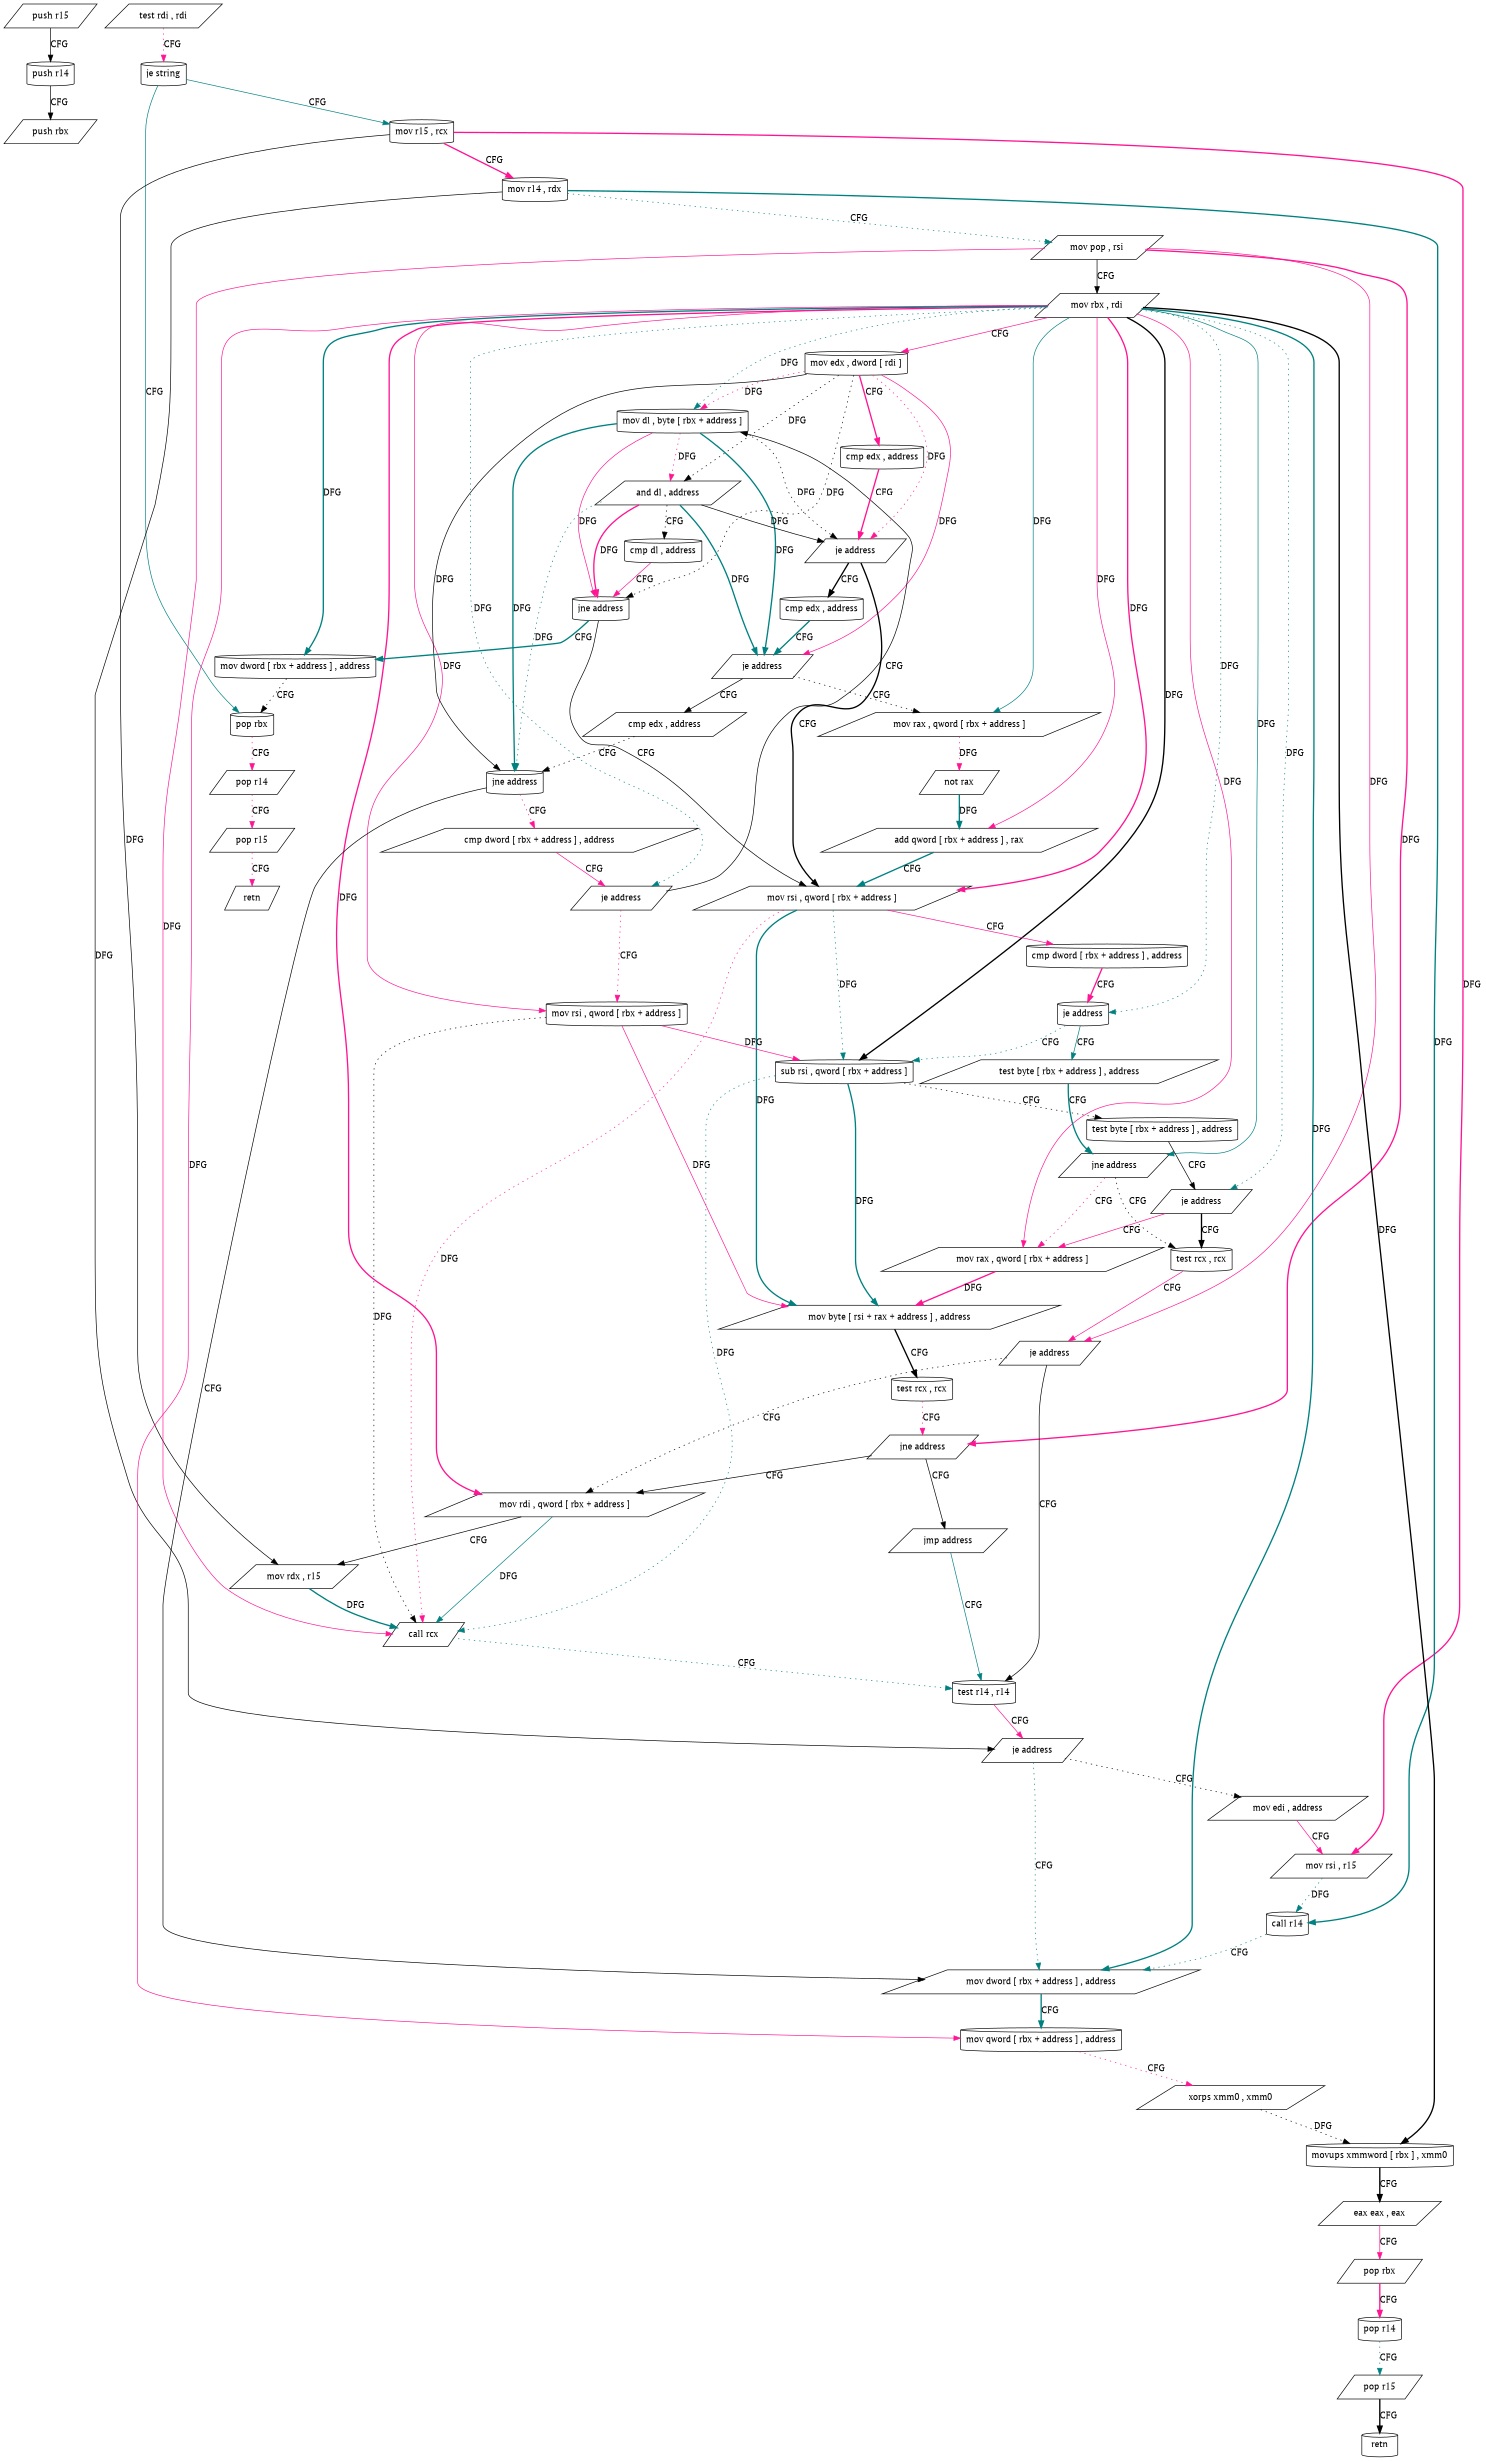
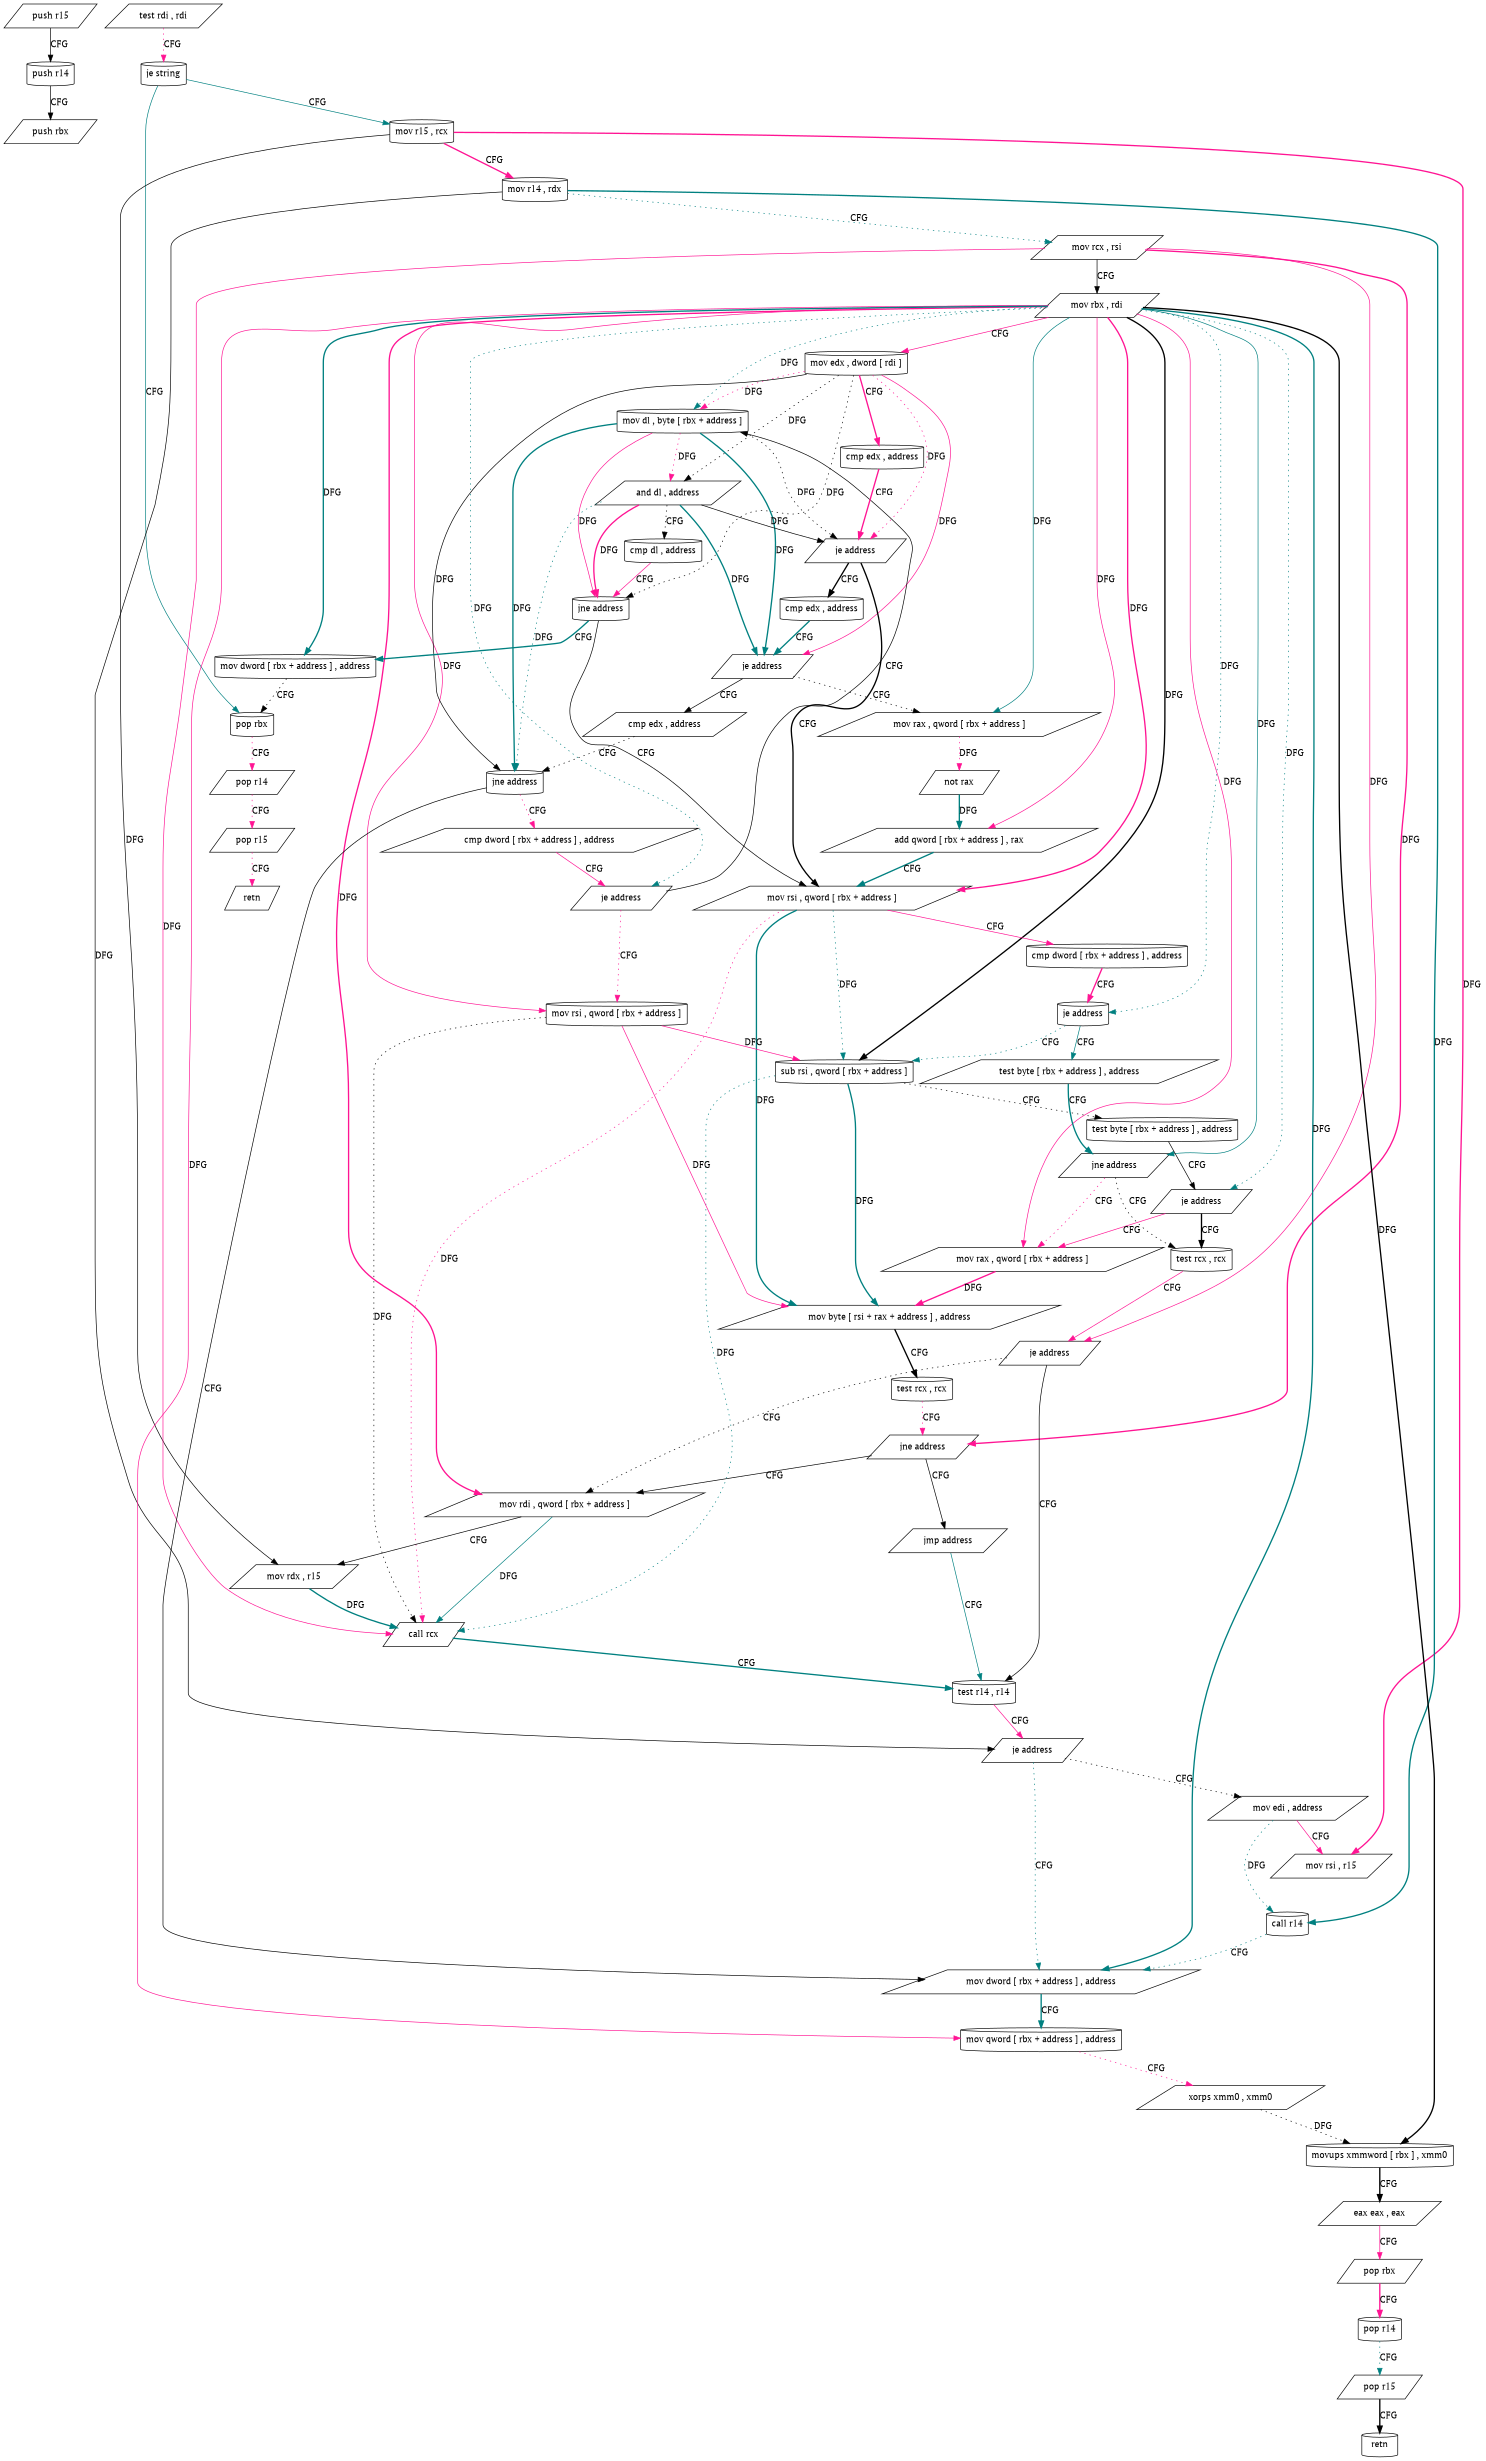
(1097, 247) -> (1097, 247)
(699, 1663) -> (699, 1663)
(1311, 1892) -> (1245, 1863)
